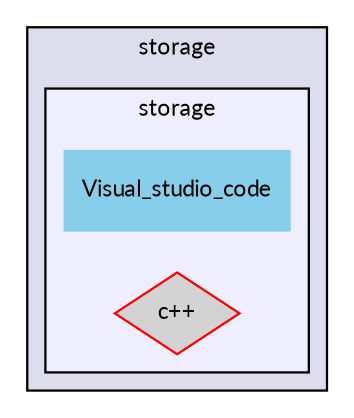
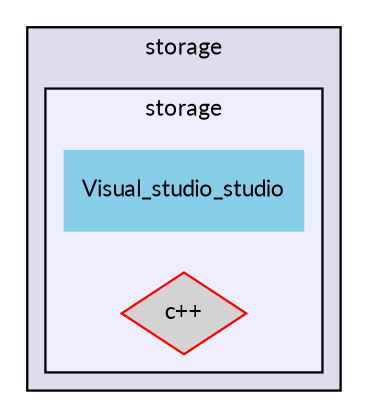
(177, 191) -> (184, 191)
